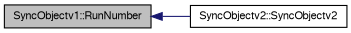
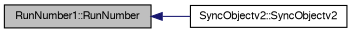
(78, 16) -> (78, 16)
